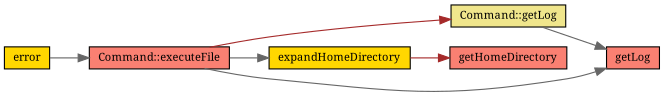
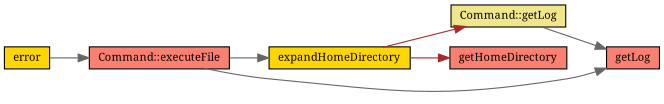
(324, 30) -> (419, 38)
